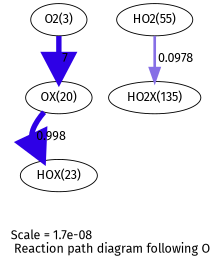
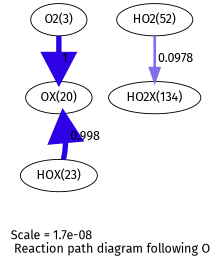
(155, 20) -> (155, 20)
(63, 59) -> (63, 59)
(155, 98) -> (155, 98)
(36, 123) -> (65, 150)
